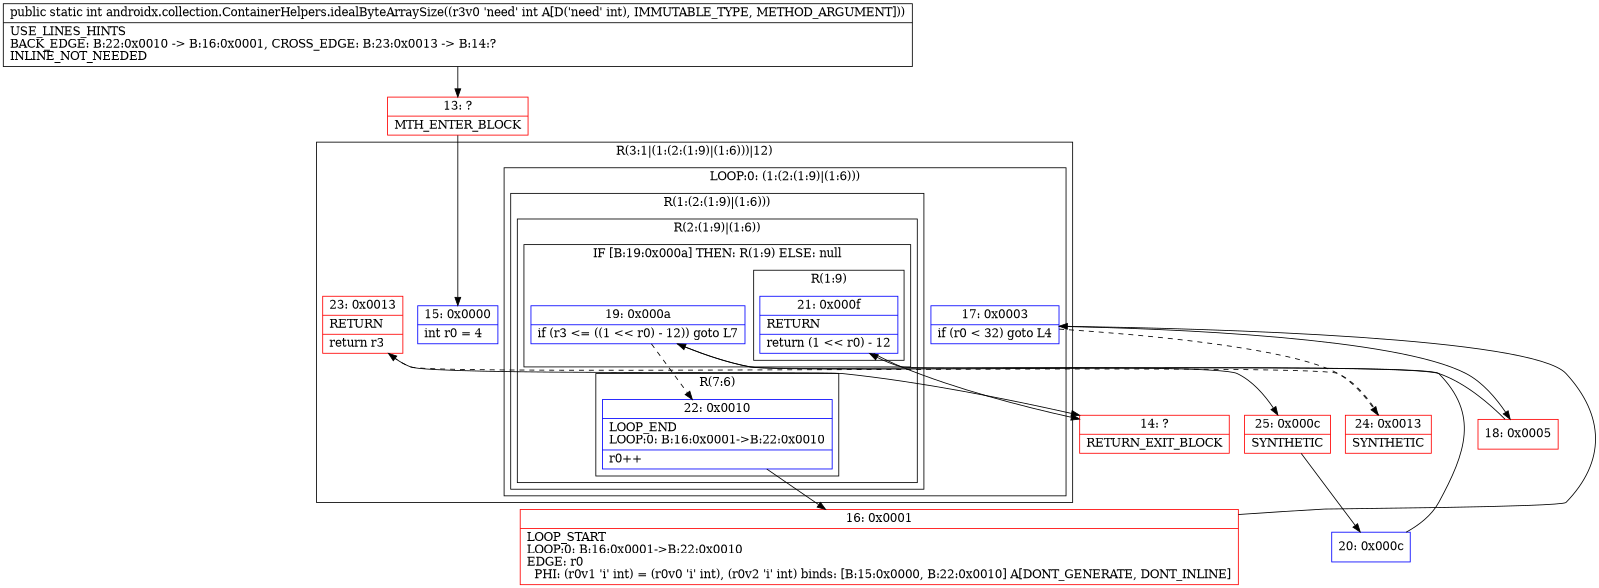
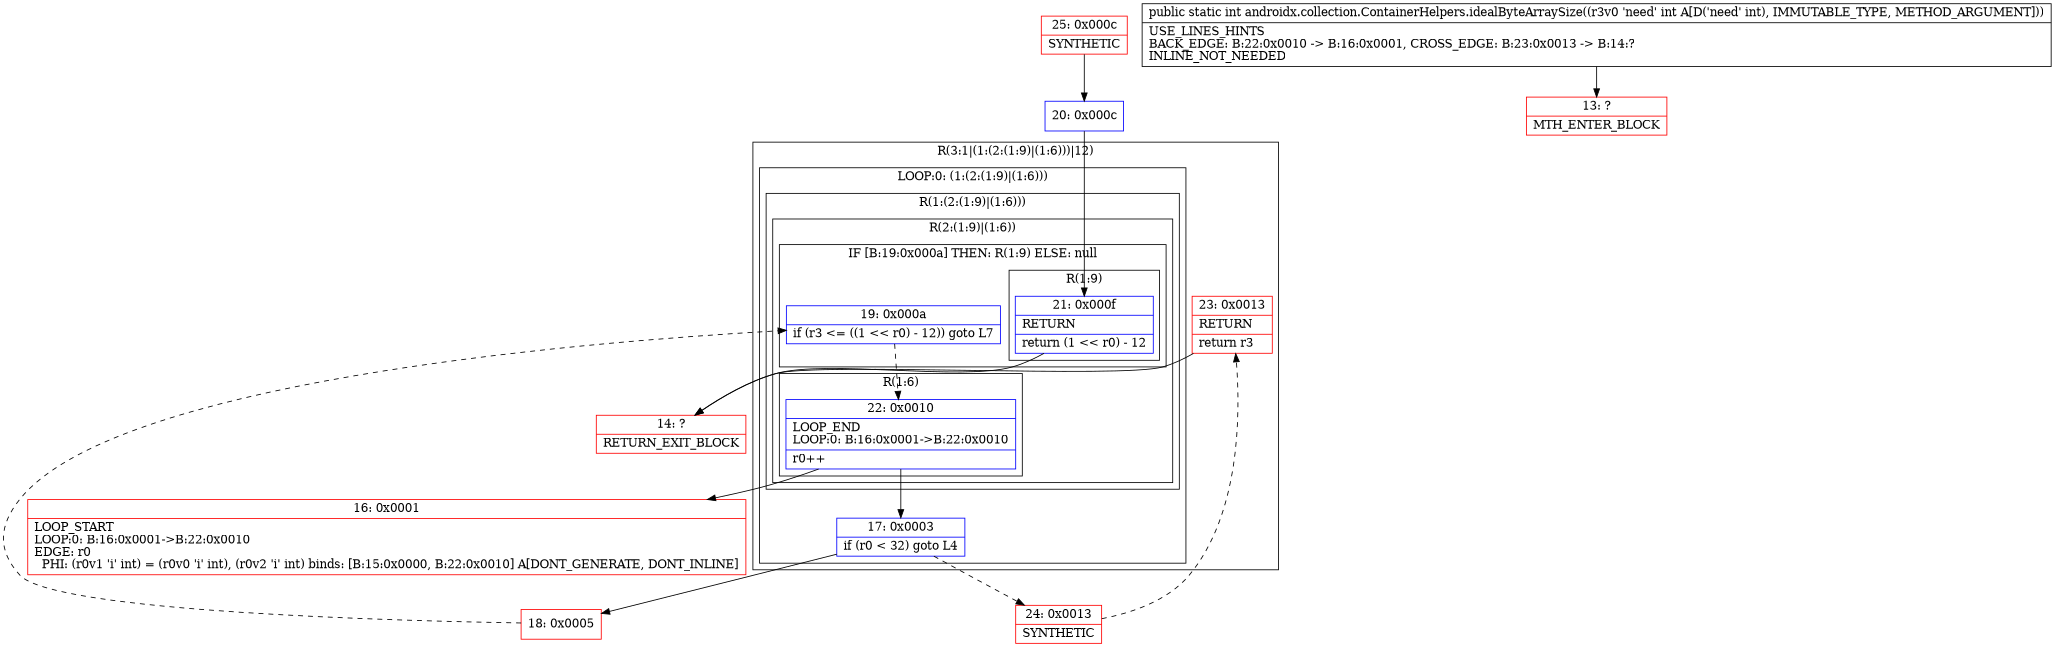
(458, 325) -> none
(1552, 367) -> (901, 494)
(981, 368) -> none
(1101, 368) -> (102, 445)
(717, 383) -> (901, 383)
